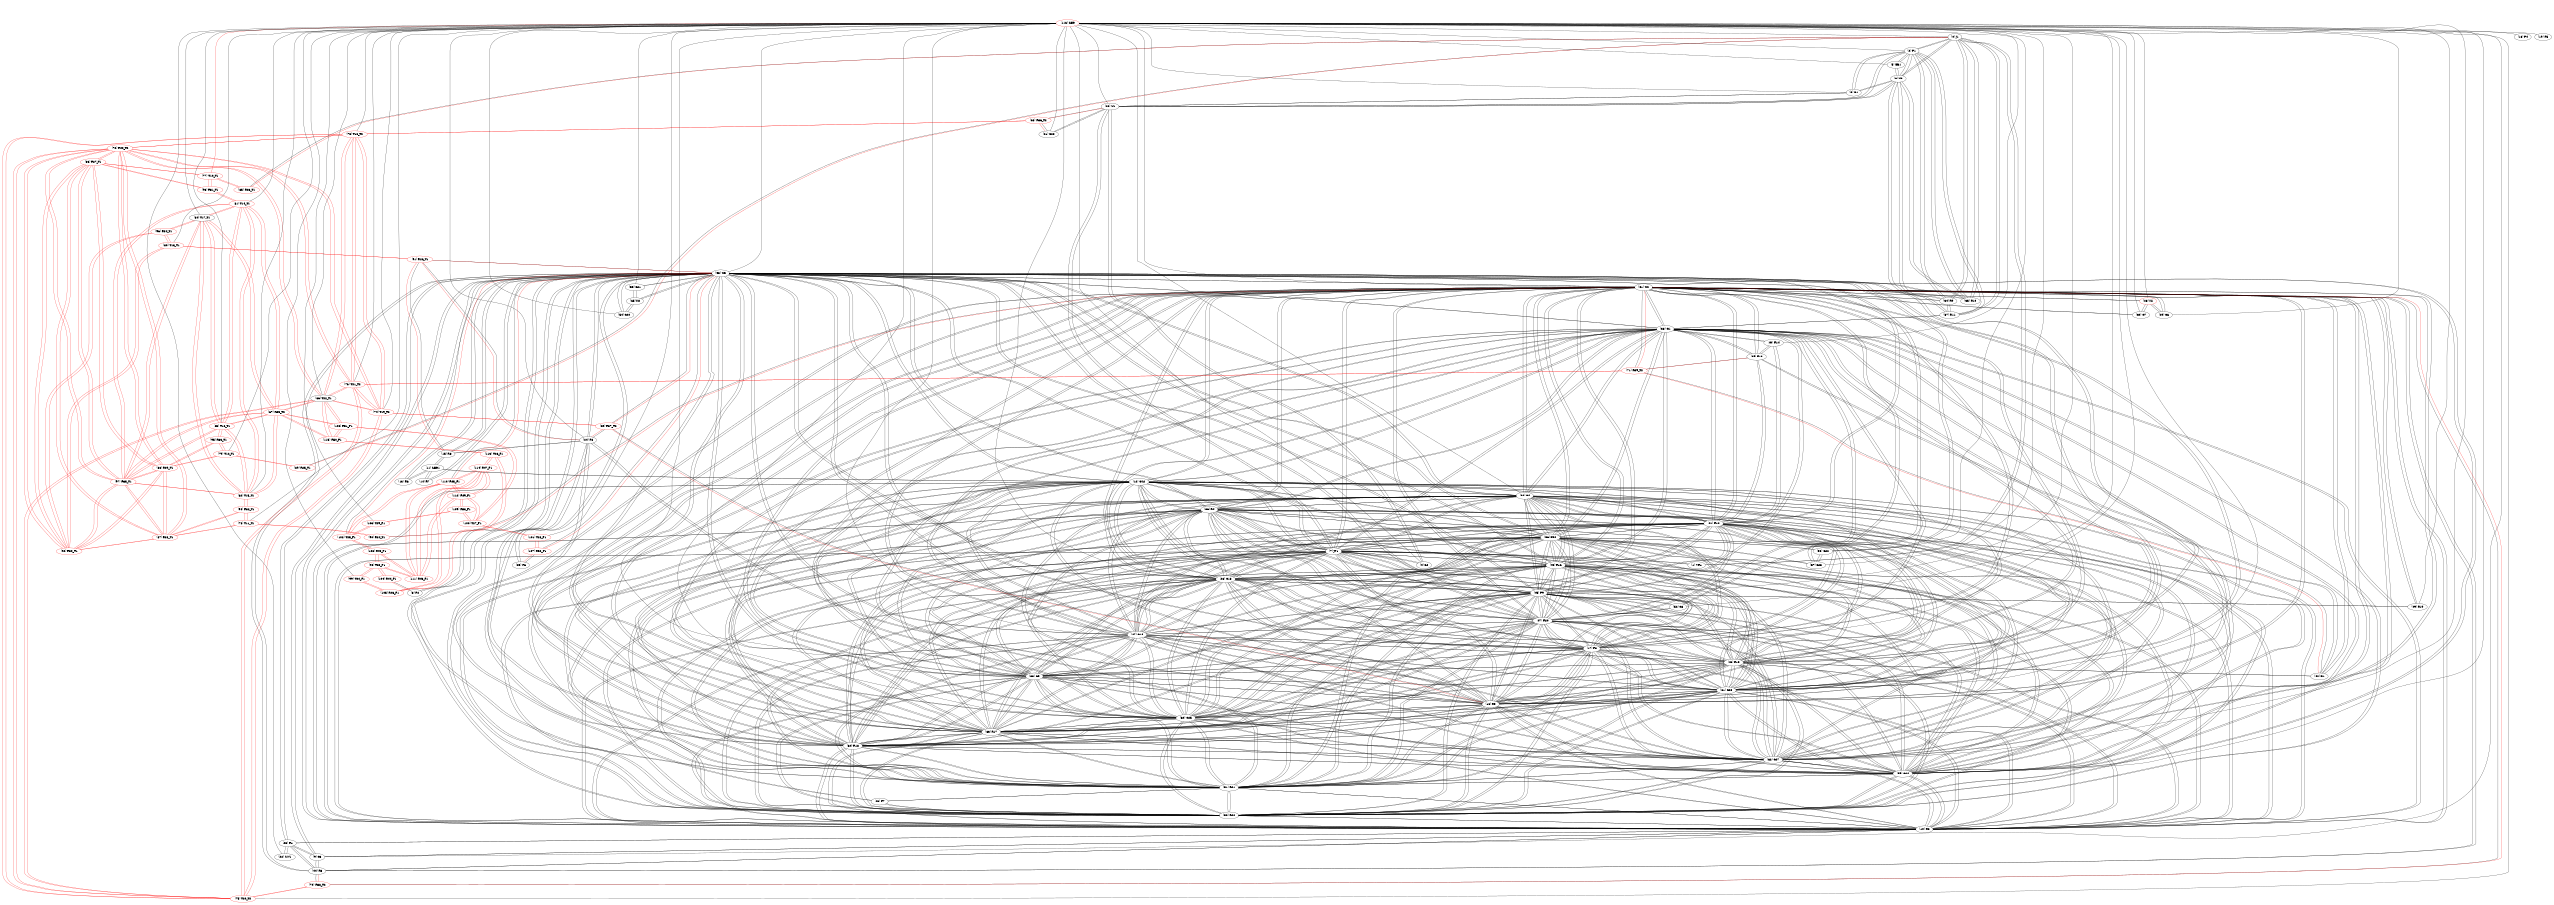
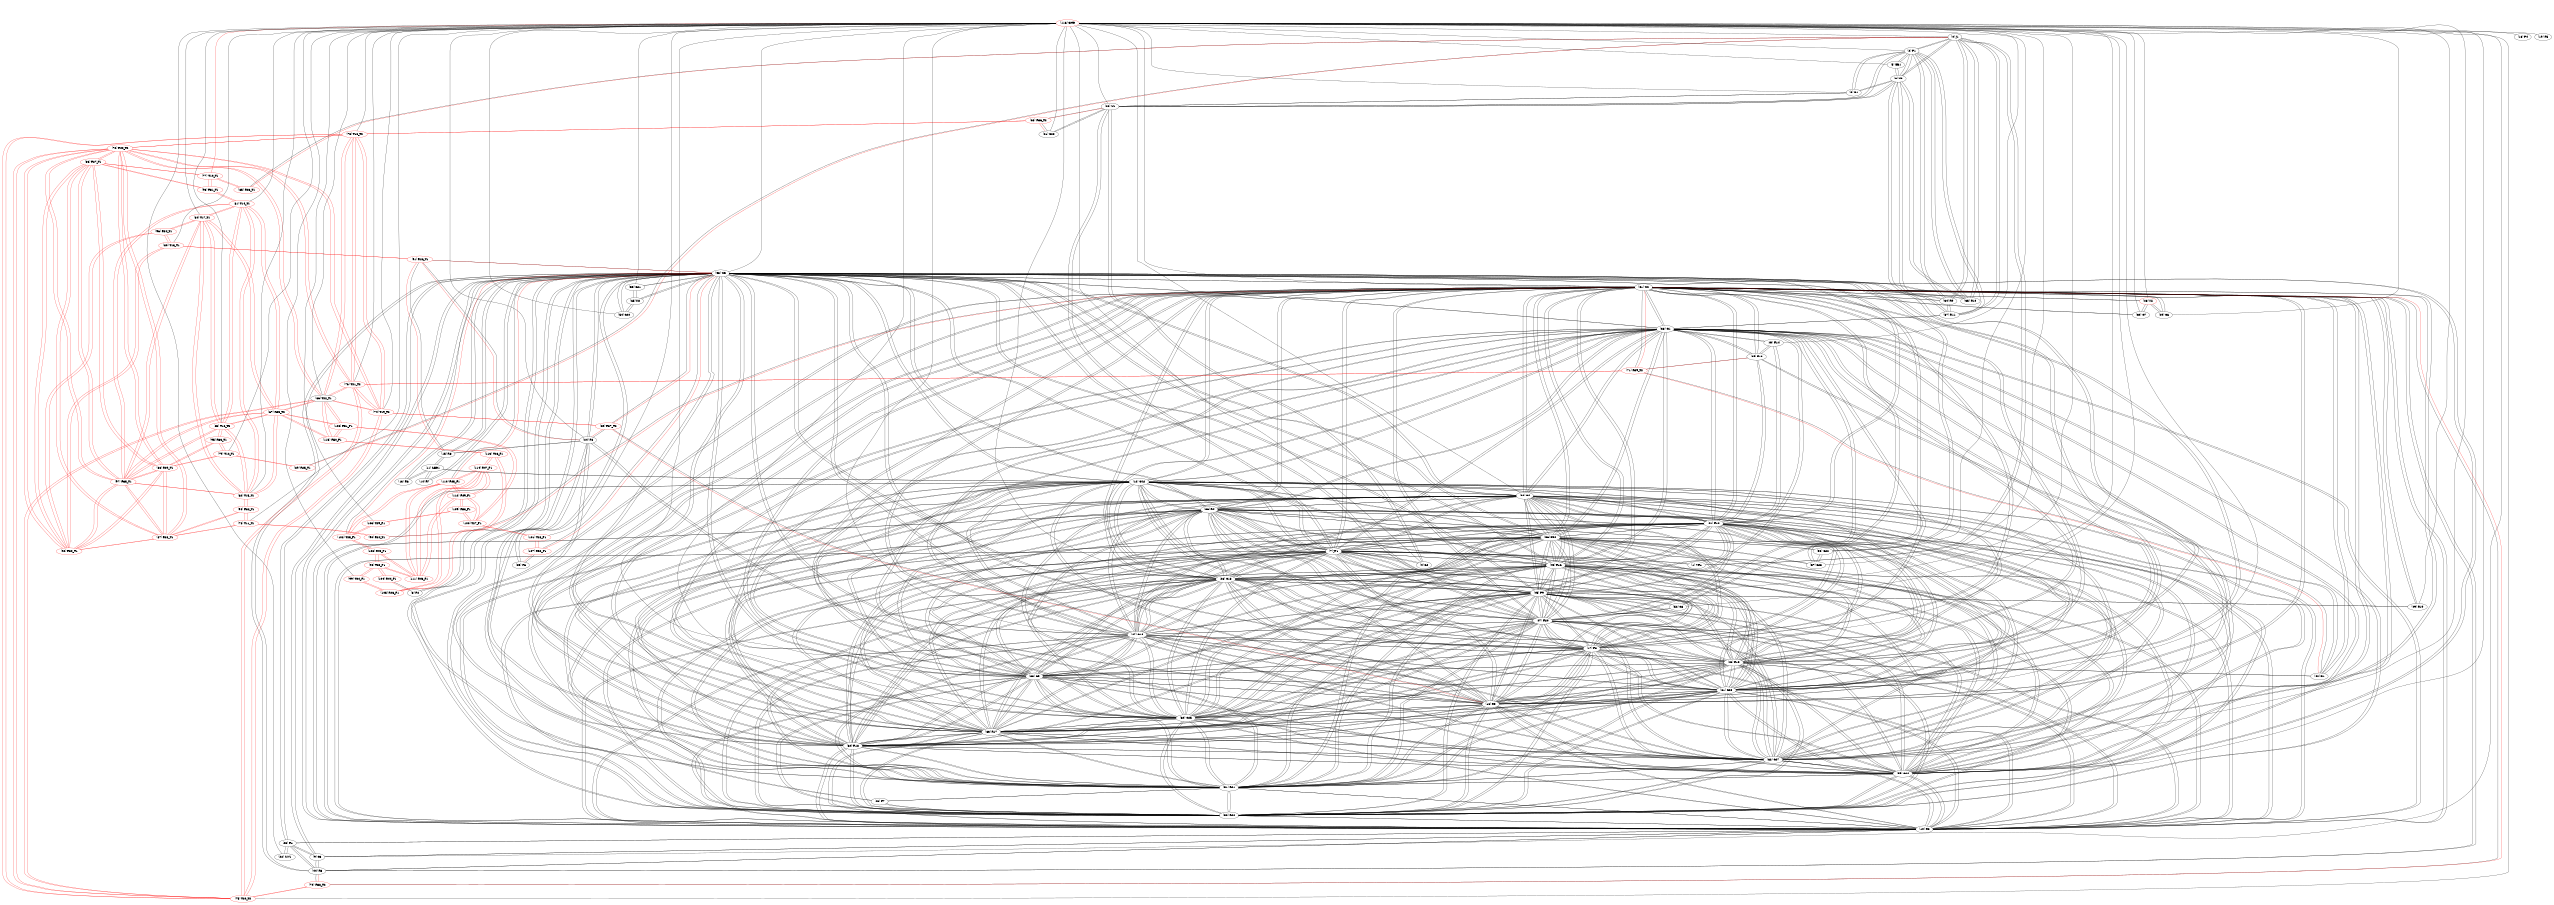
(1068, 23) -> (1068, 23)
(202, 218) -> (202, 218)
(222, 426) -> (222, 426)
